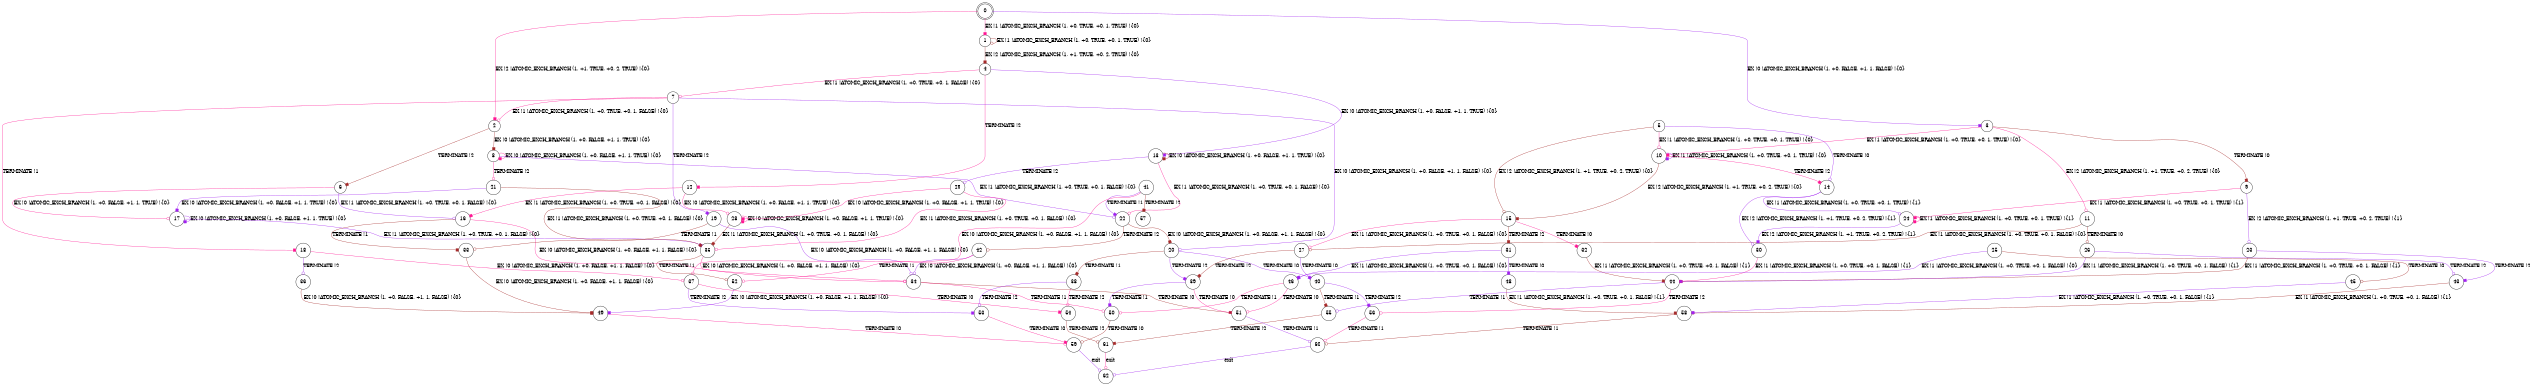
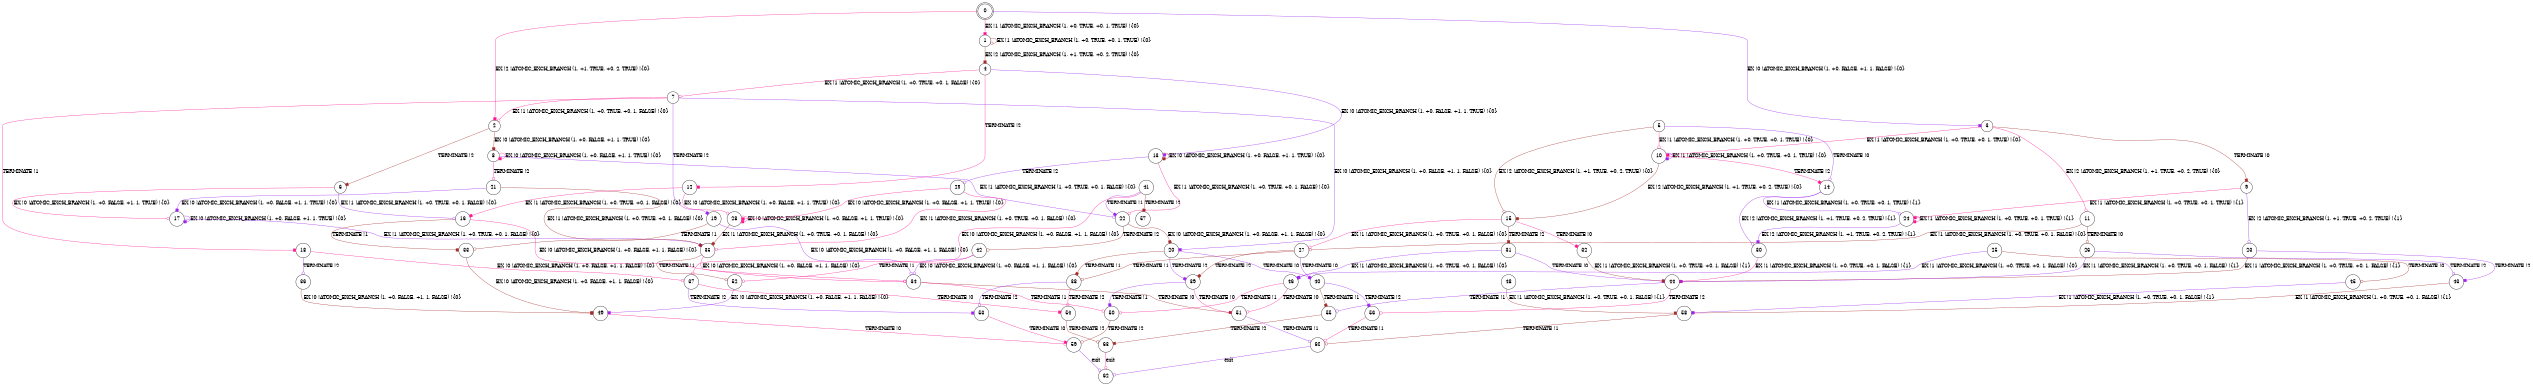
(1137, 109) -> (1137, 109)
none -> (1188, 258)
(1509, 265) -> (1586, 275)
(1126, 329) -> (1126, 329)
(1106, 345) -> (1106, 345)
